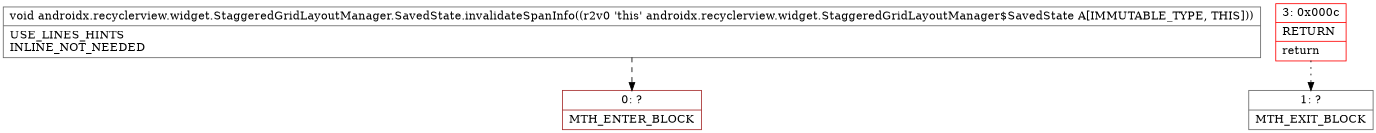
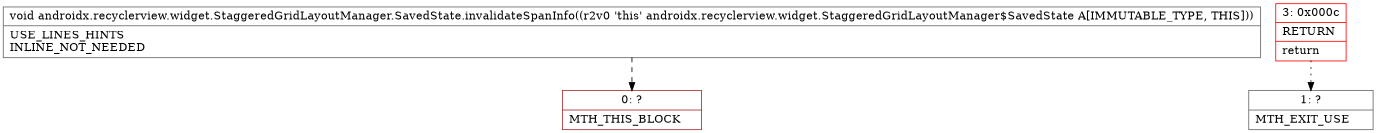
(632, 119) -> (625, 119)
(1311, 119) -> (1303, 119)
